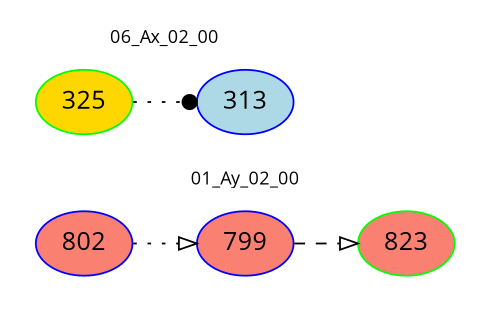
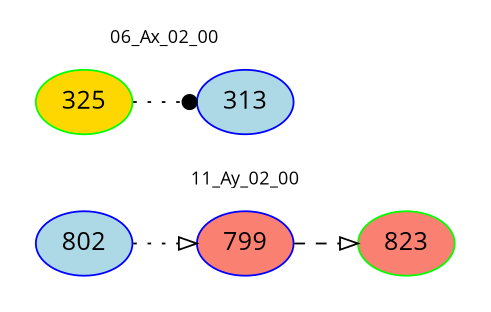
(245, 180) -> (245, 180)
(84, 243) -> (84, 243)
